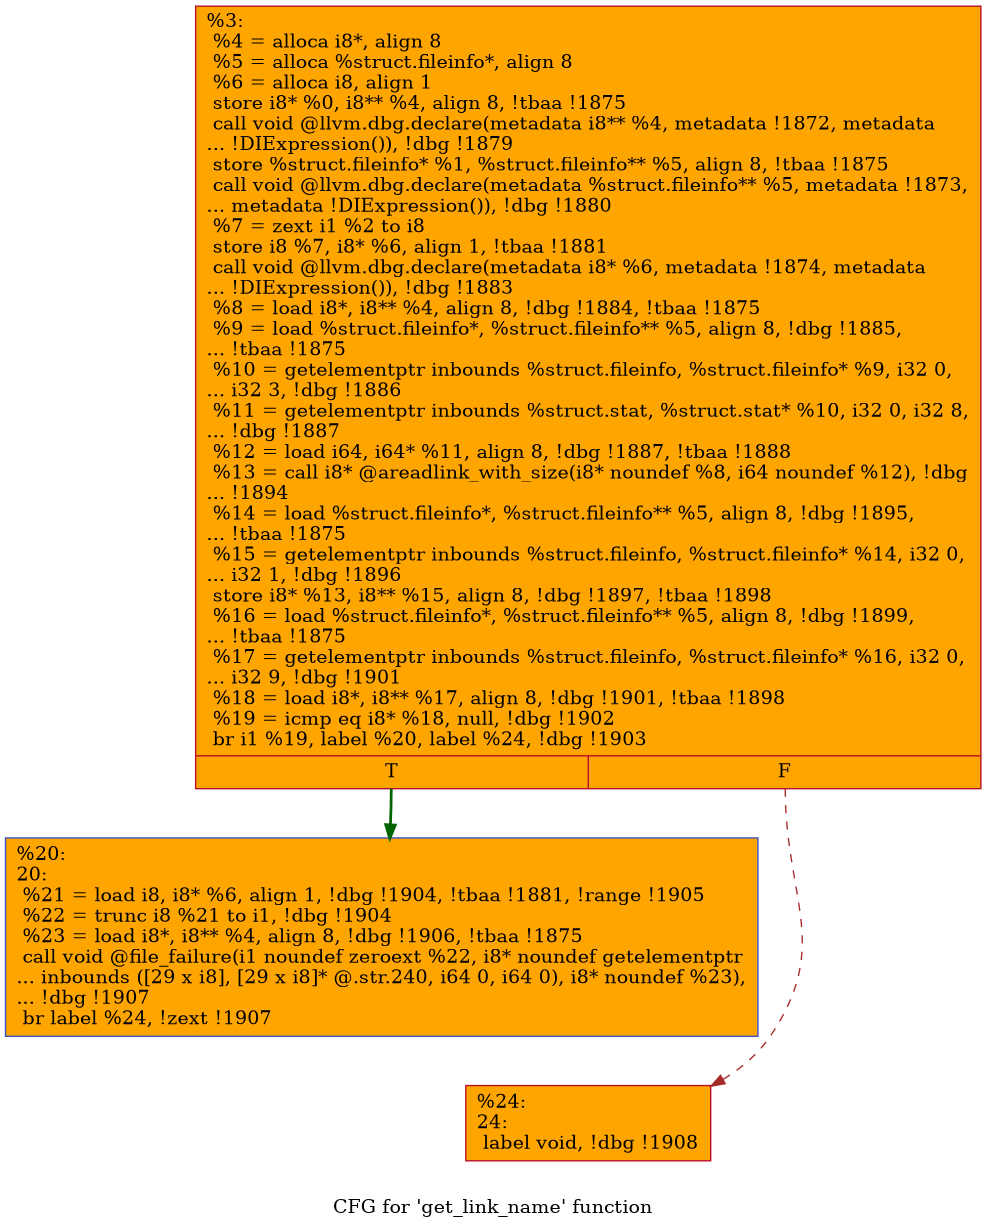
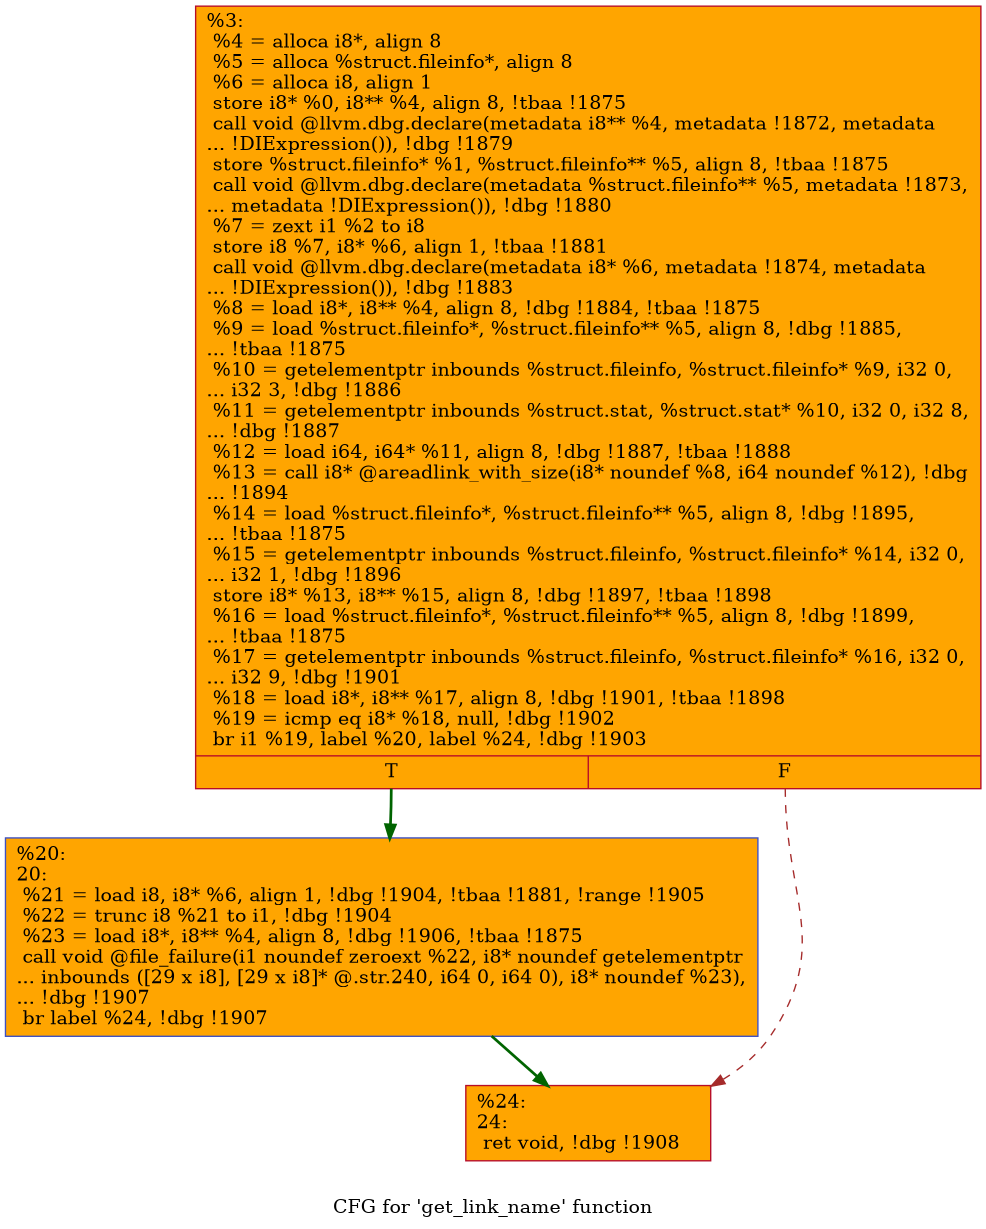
(144, 1019) -> (142, 1019)
none -> (514, 1056)
(588, 1143) -> (579, 1143)
